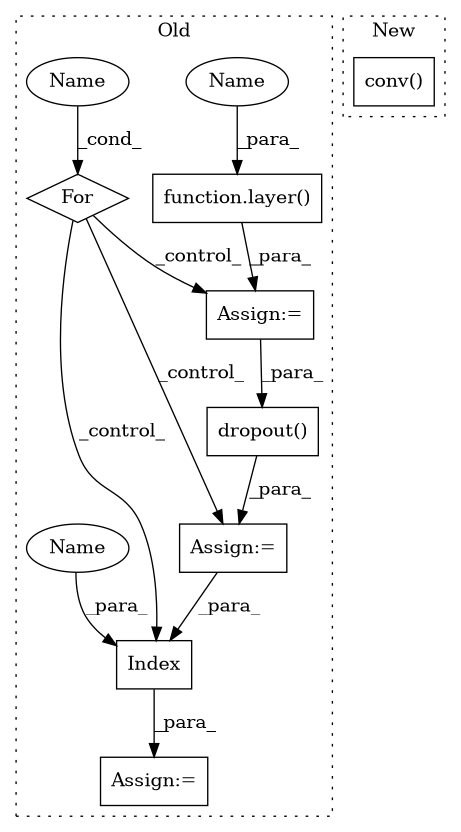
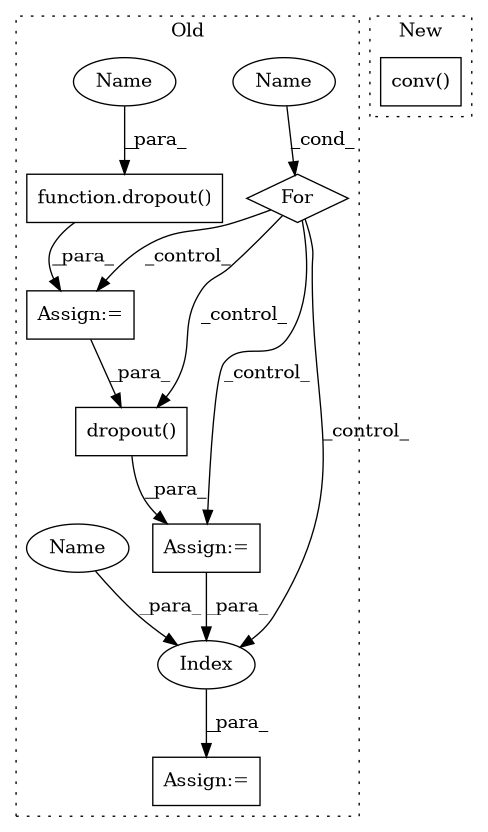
(237, 198) -> (125, 198)
none -> (201, 292)
(154, 665) -> (206, 665)
